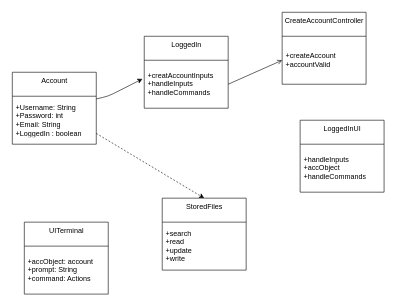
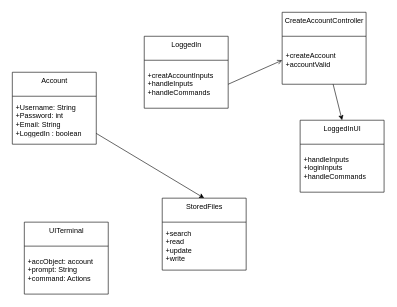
(120, 90) -> none
none -> (337, 101)
(149, 165) -> (149, 165)
(333, 168) -> (333, 168)
